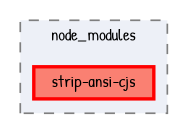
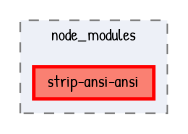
(94, 83) -> (94, 83)
